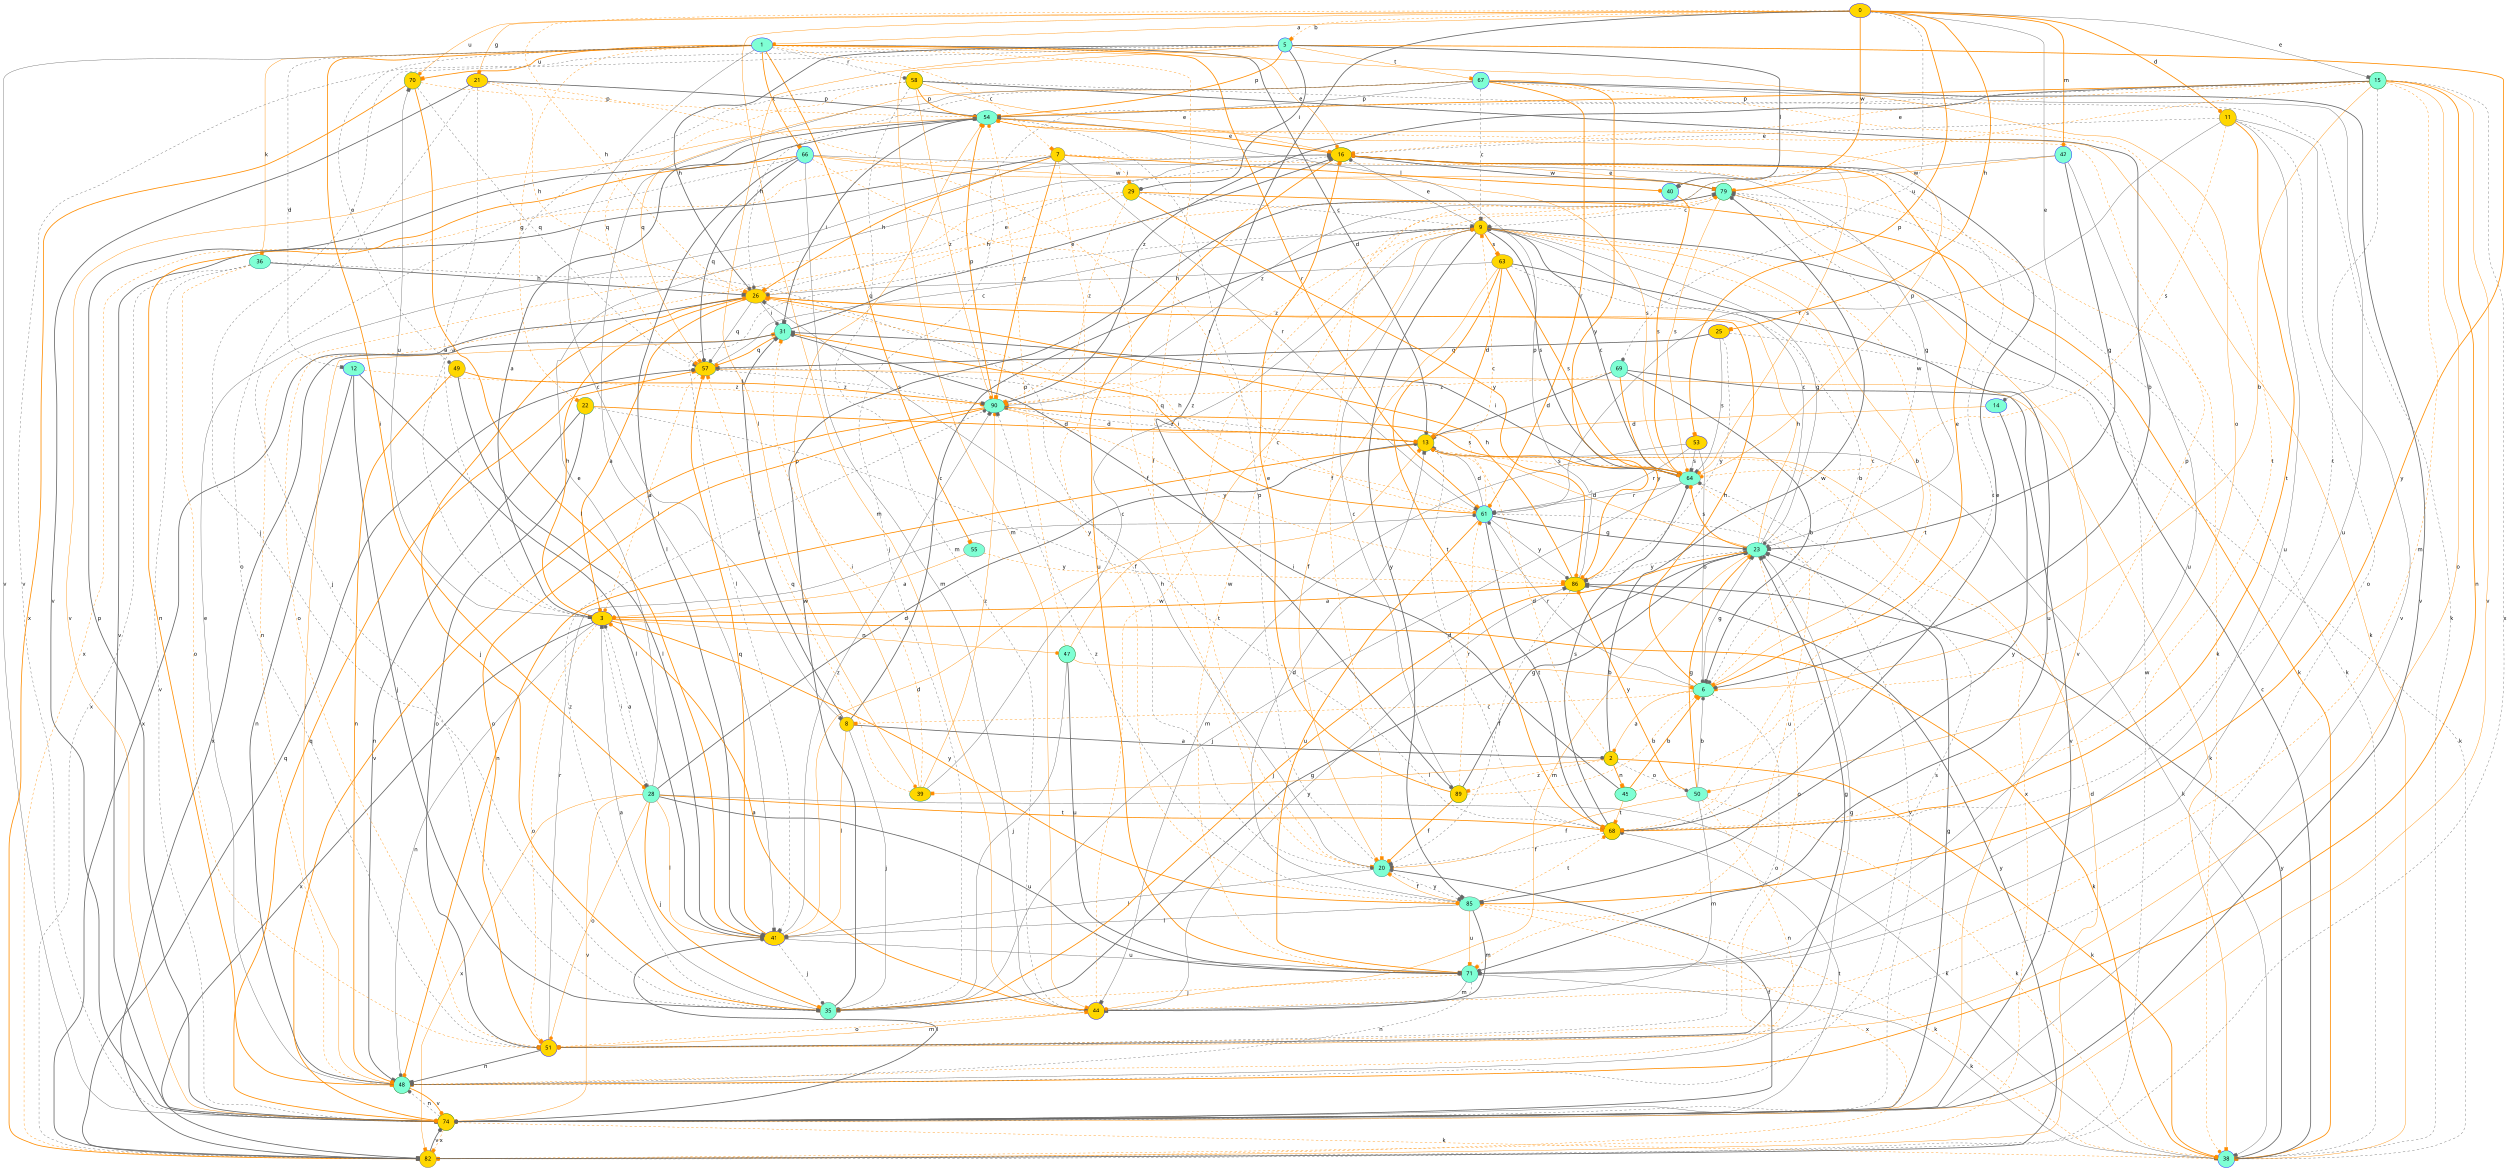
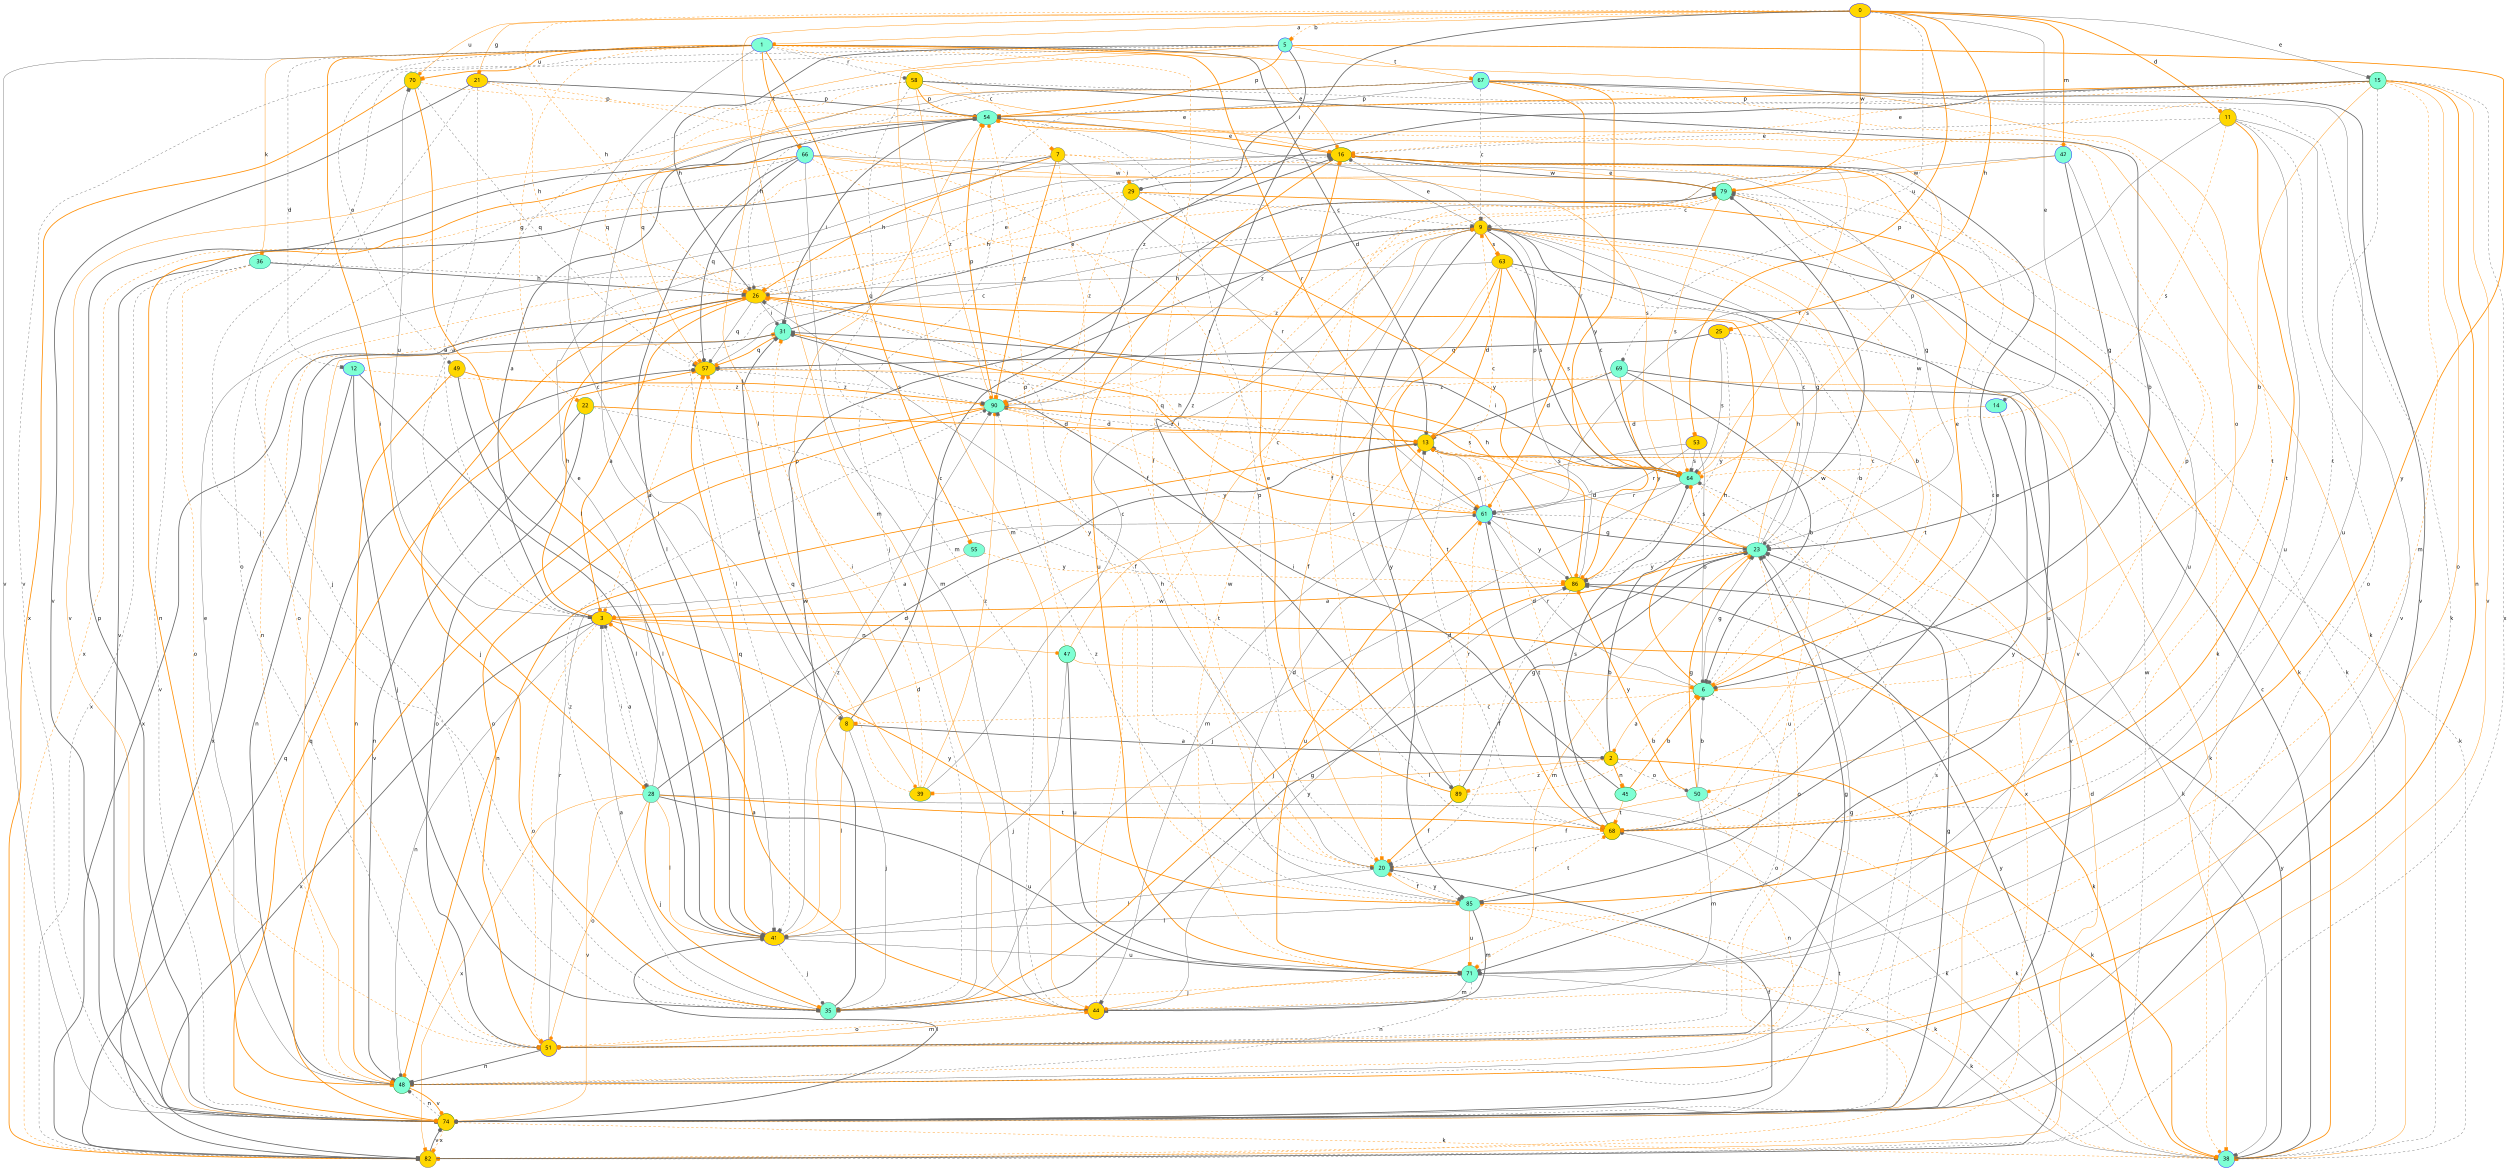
(1670, 192) -> none
